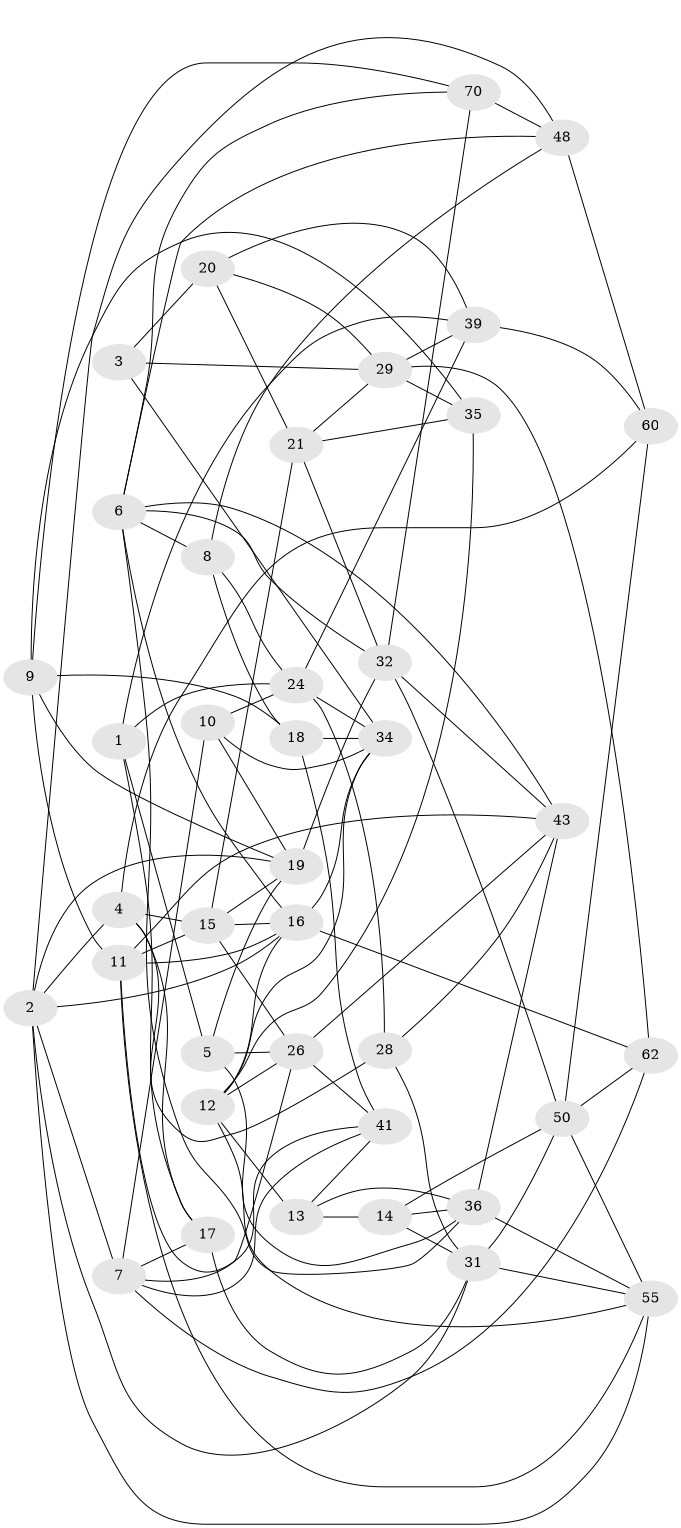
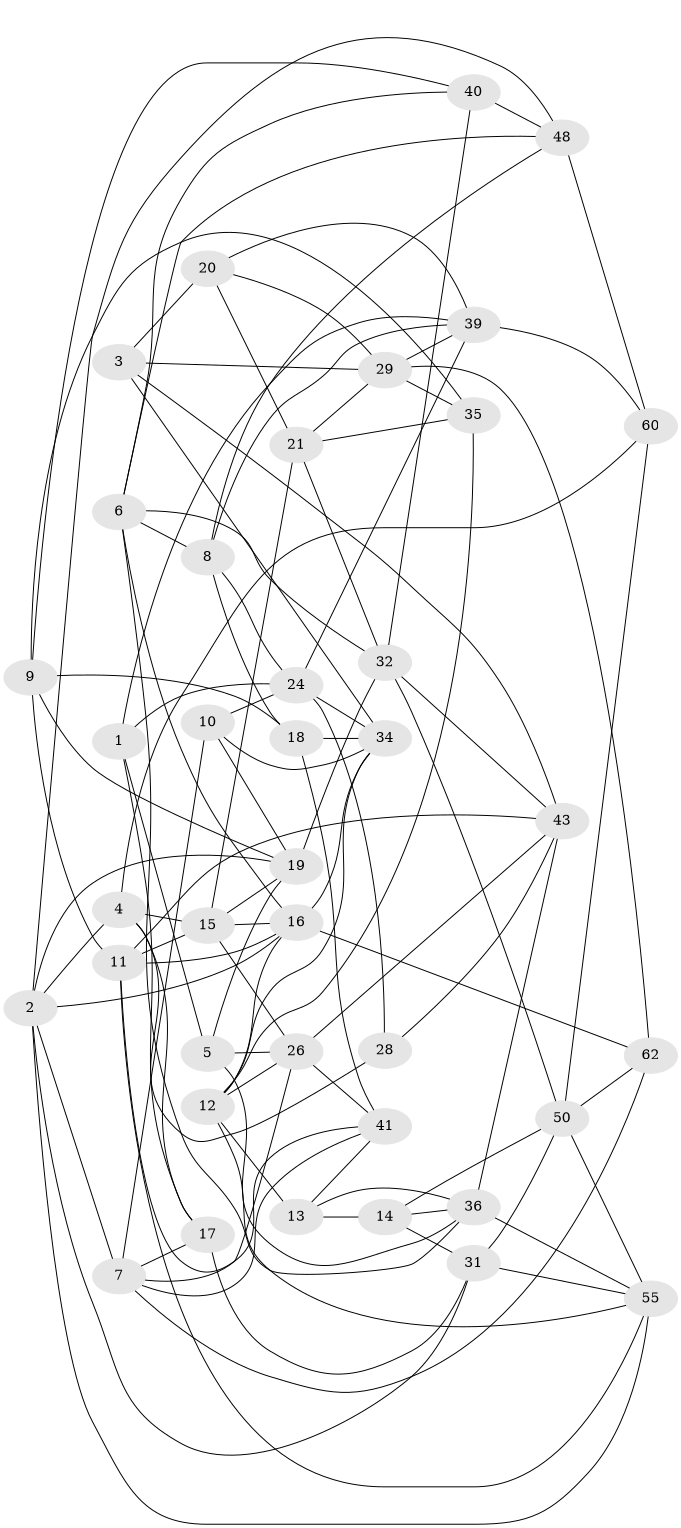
(474, 92) -> (474, 92)
none -> (297, 394)
(384, 599) -> (381, 559)
(426, 1159) -> none
